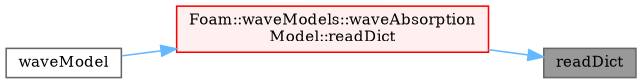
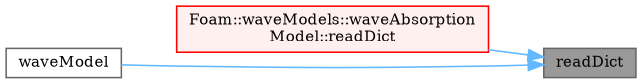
(141, 53) -> (325, 68)
